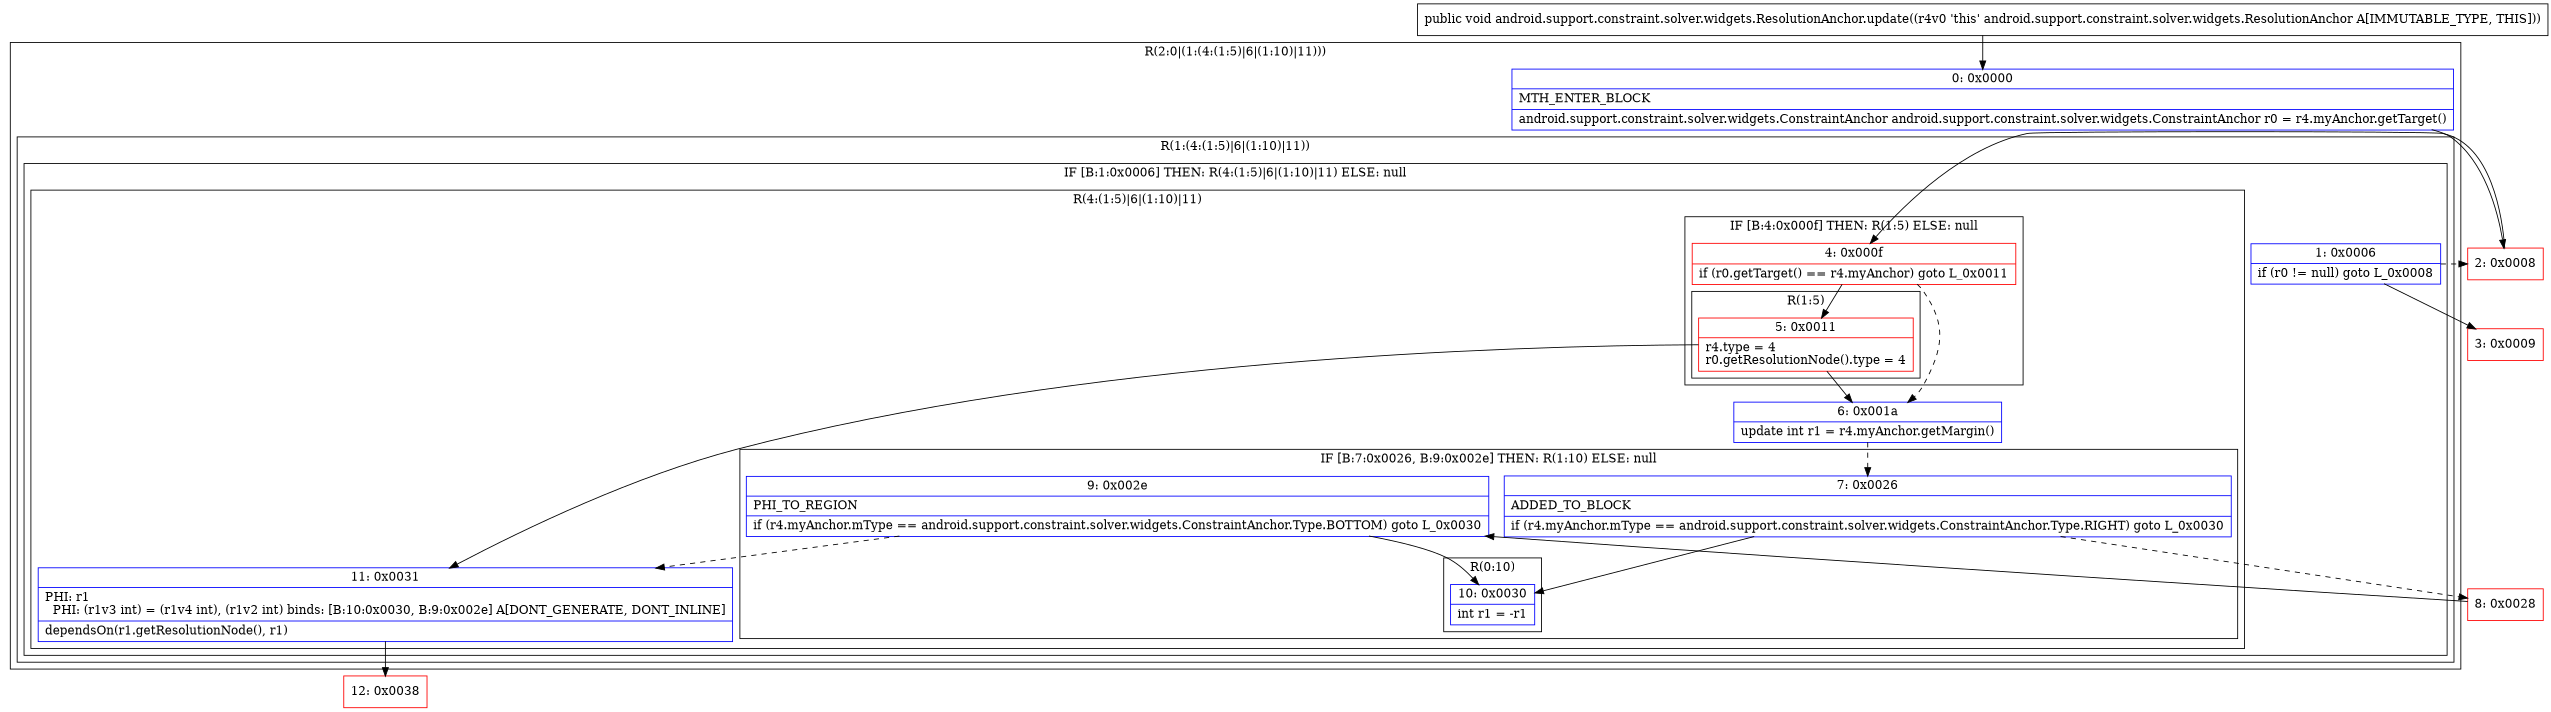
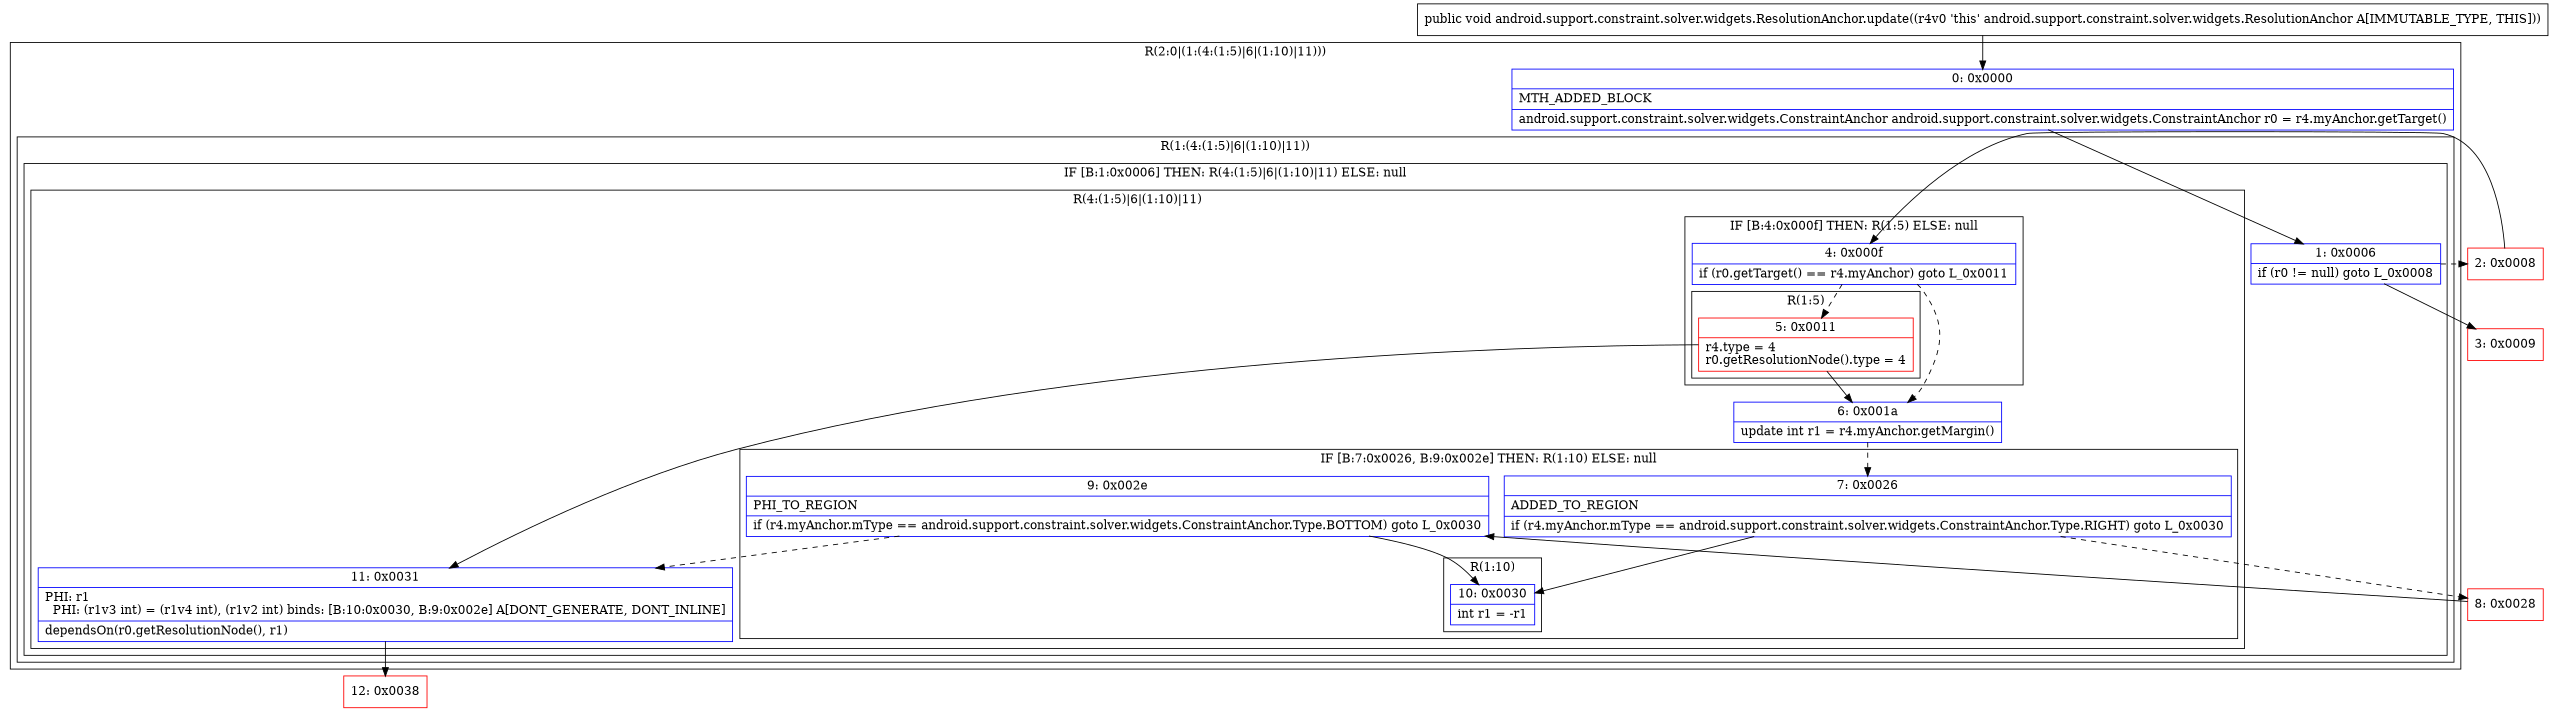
(1585, 99) -> (1585, 99)
(2480, 171) -> (2166, 182)
(1854, 264) -> (1854, 264)
(1834, 298) -> (1834, 298)
(1571, 506) -> (1575, 506)
(1493, 568) -> (1493, 568)
(167, 631) -> (167, 631)
